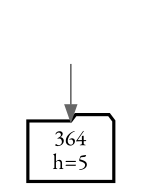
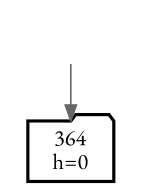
(71, 151) -> (71, 151)
